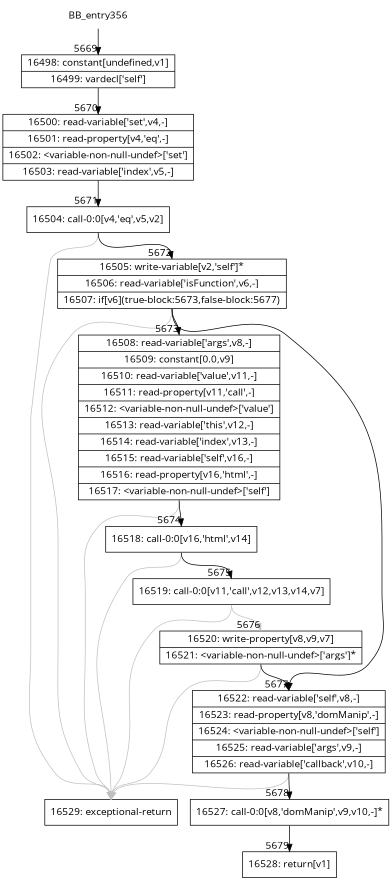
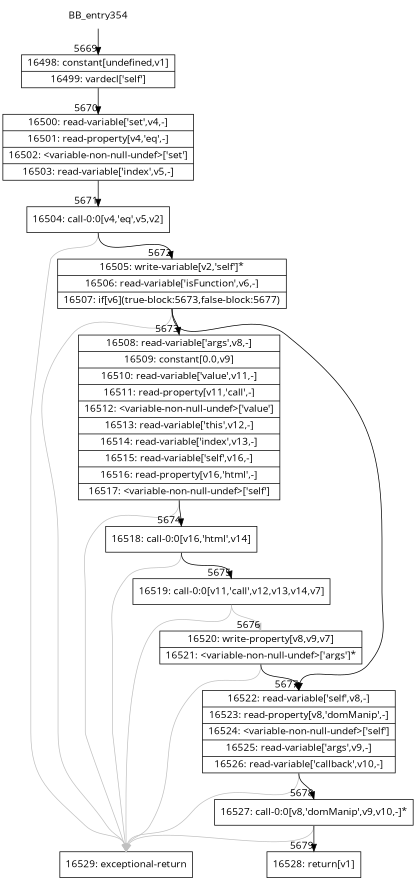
(98, 16) -> (98, 16)
none -> (224, 839)
